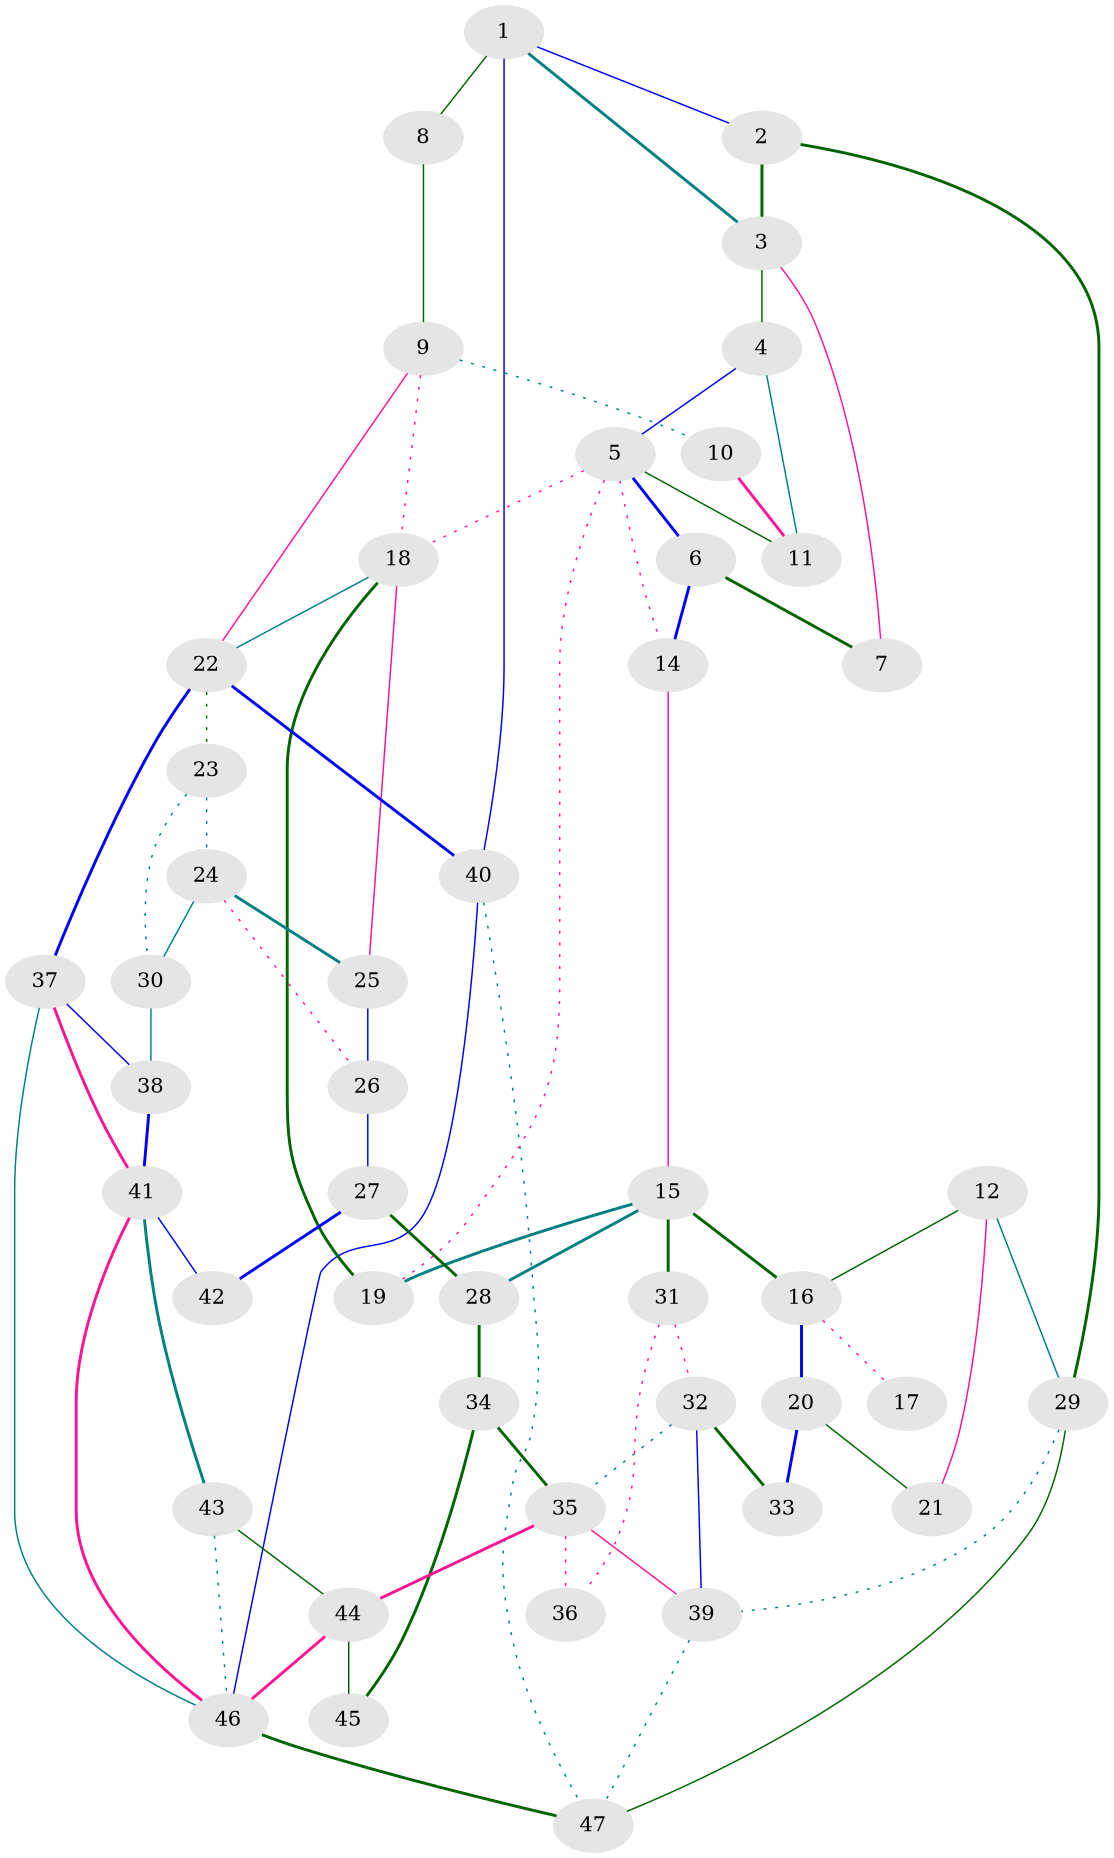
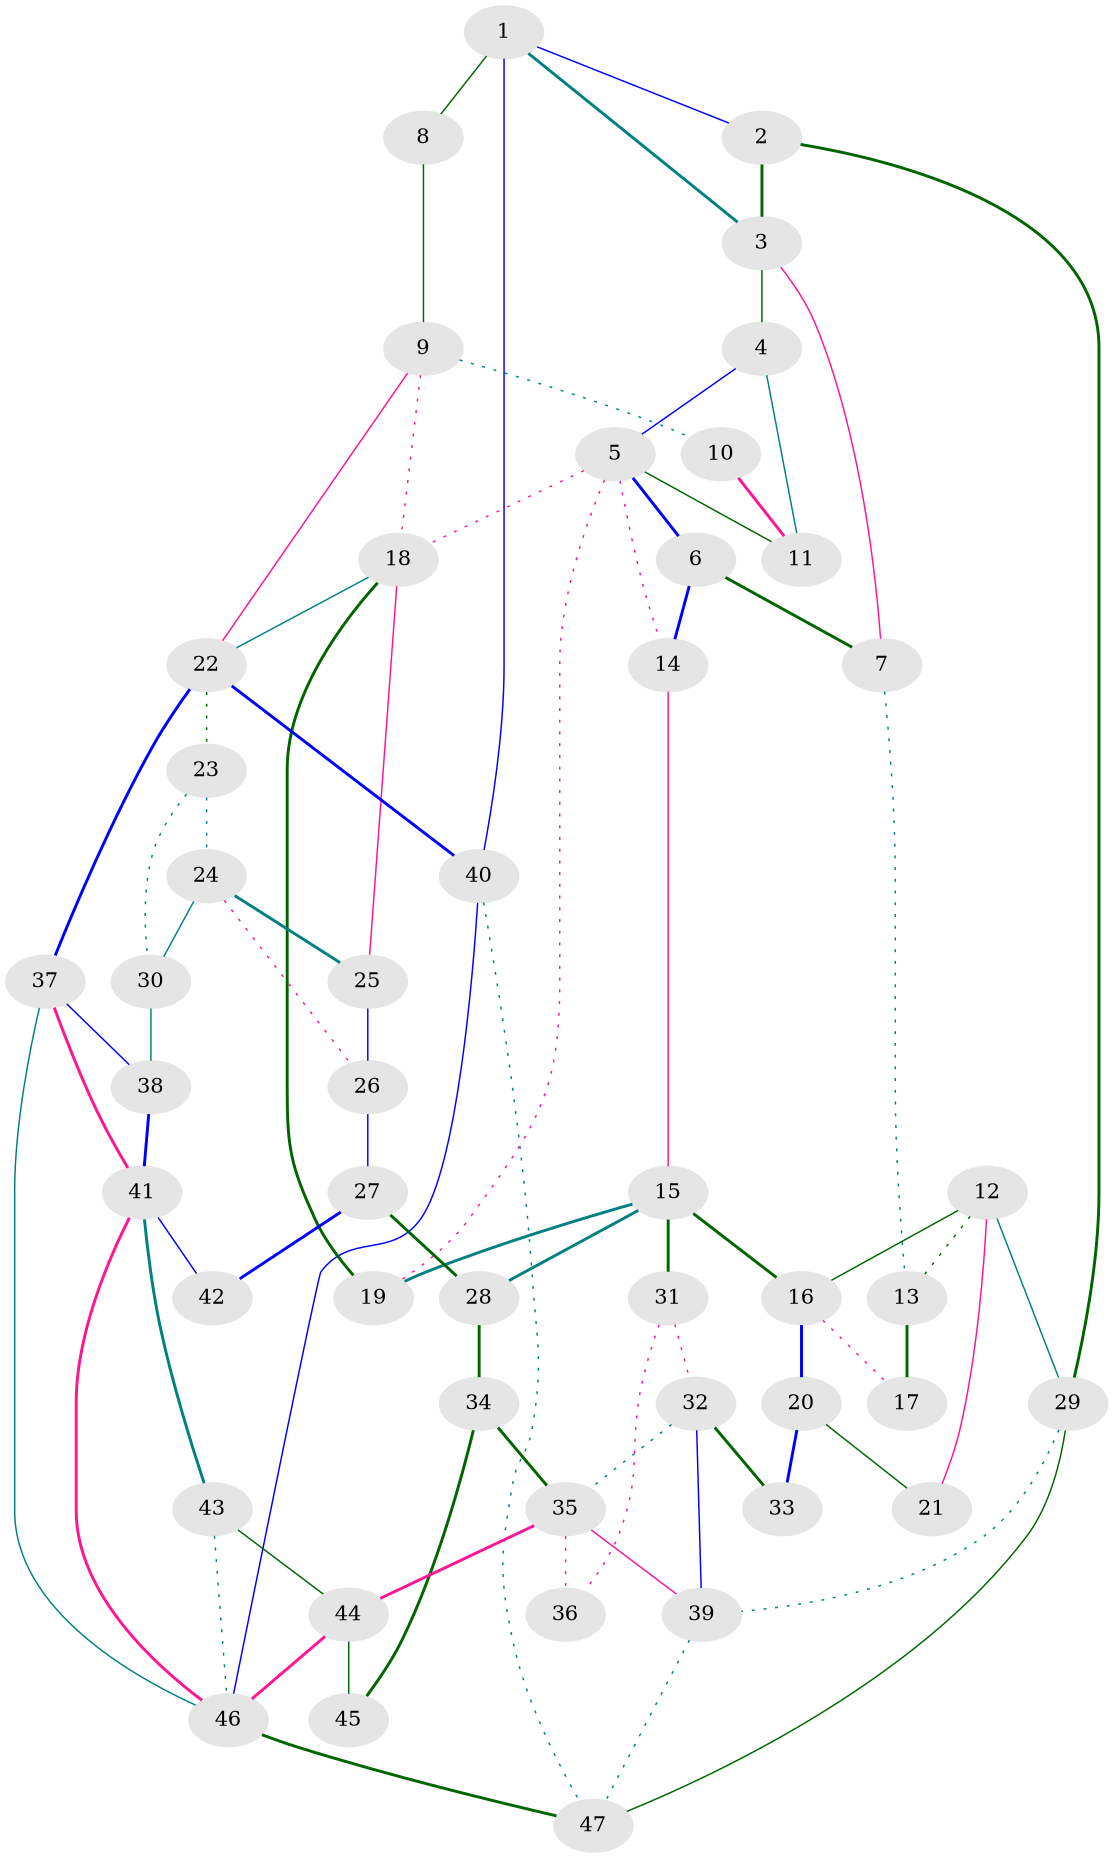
none -> (907, 1298)
